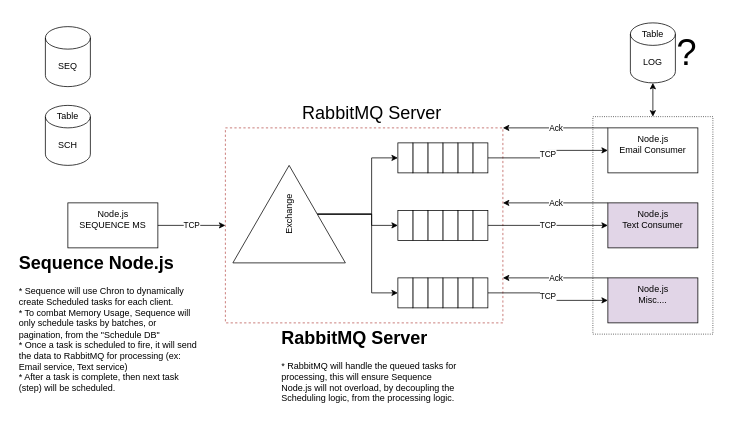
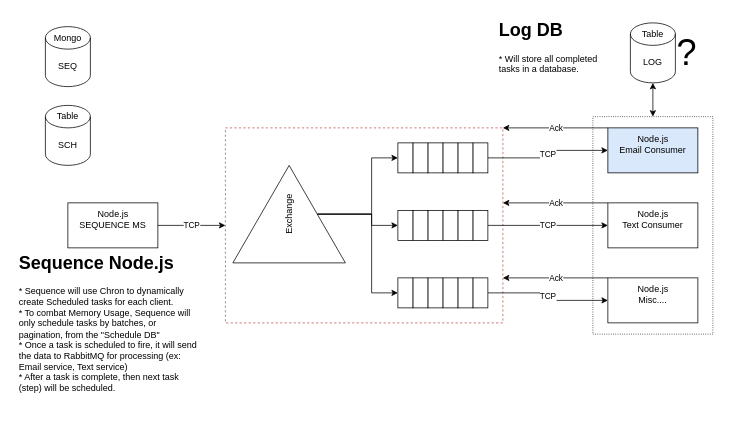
none -> (68, 38)
none -> (559, 53)
(372, 113) -> none
(653, 150) -> (653, 150)
(653, 225) -> (653, 225)
(653, 300) -> (653, 300)
(372, 368) -> none
